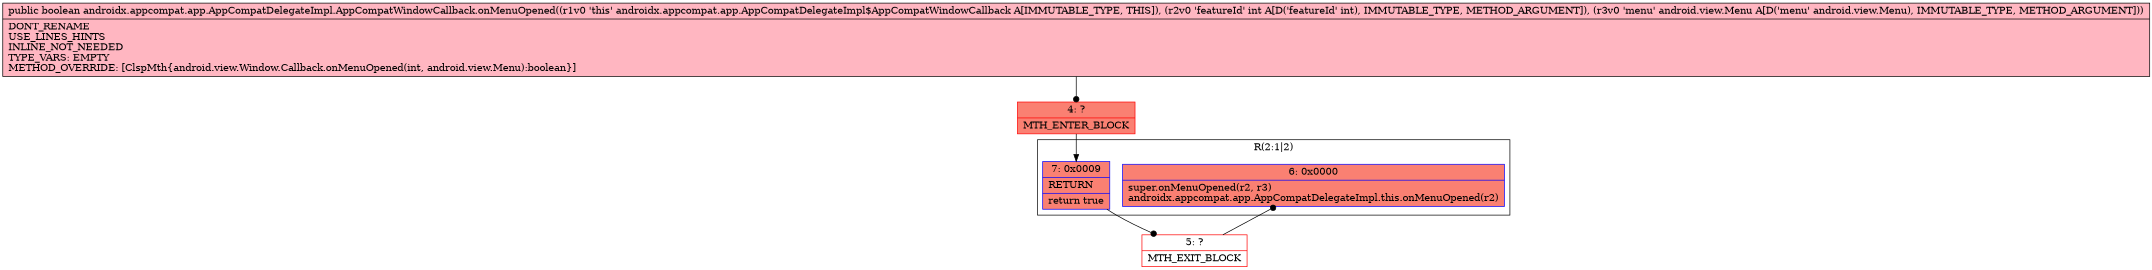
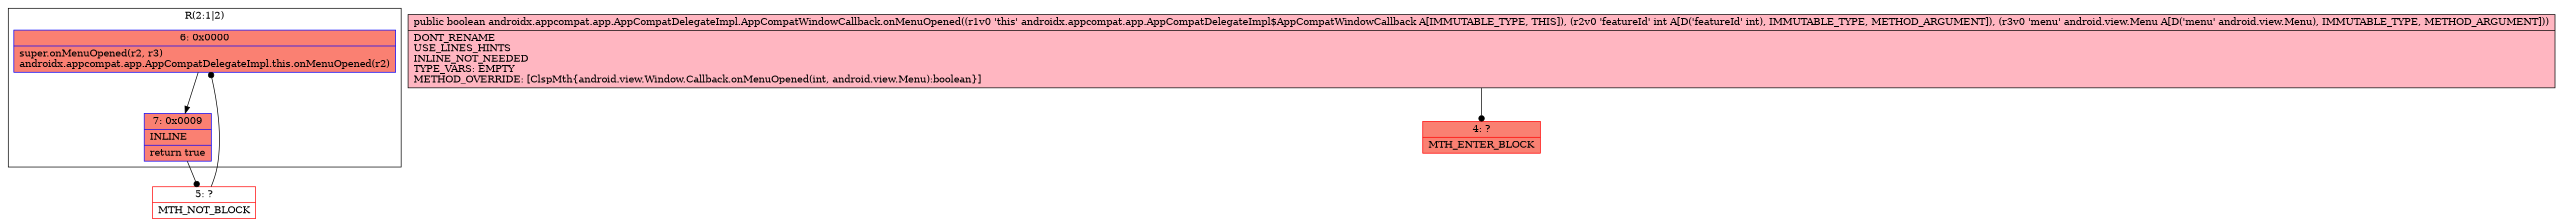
(1076, 144) -> (193, 89)
(1071, 185) -> (169, 137)
(1195, 258) -> (204, 210)
